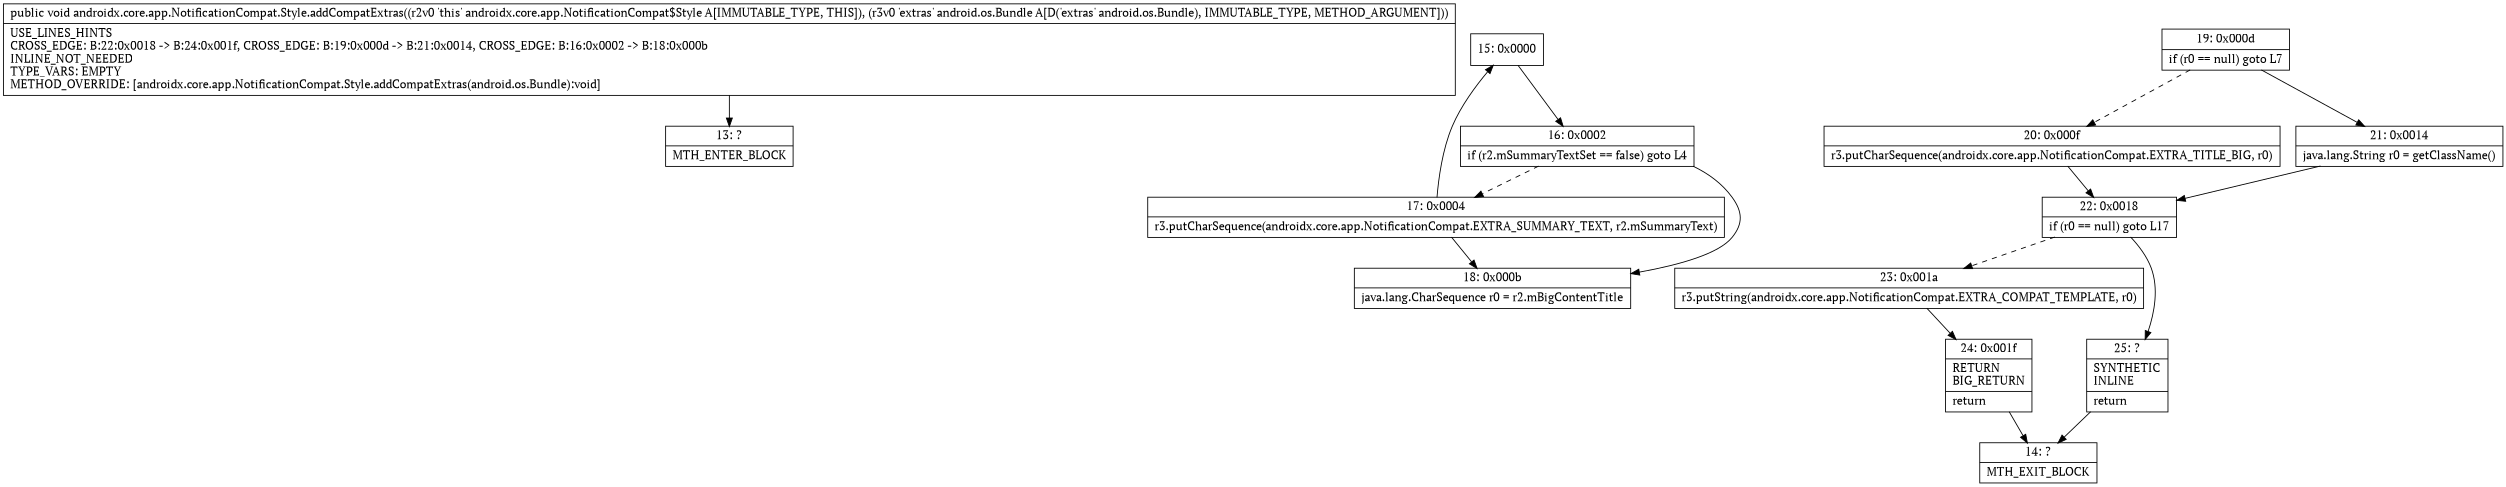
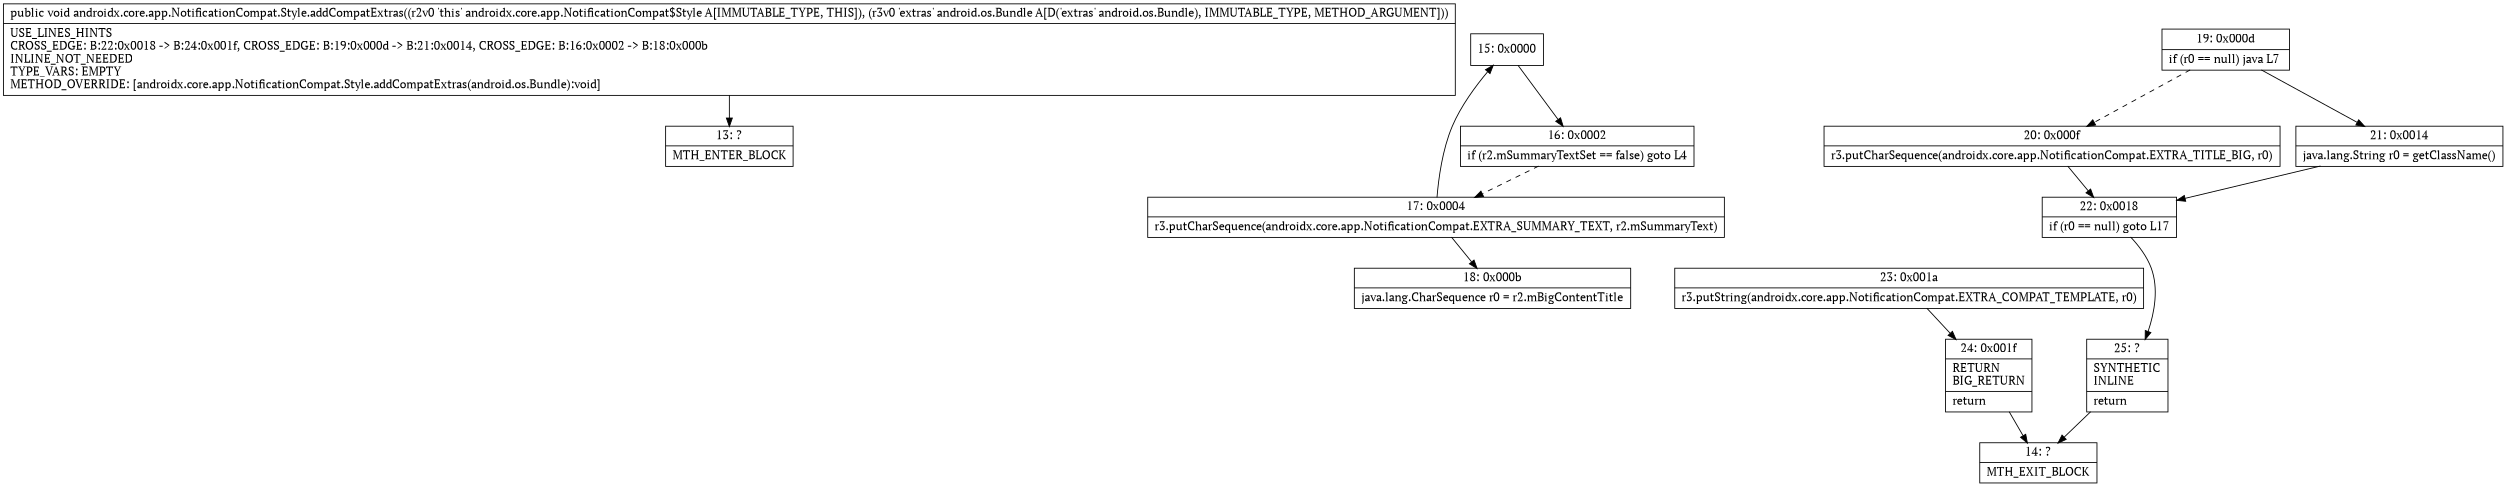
(2226, 59) -> (2224, 59)
(1730, 239) -> none
(2013, 251) -> none
